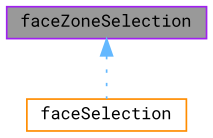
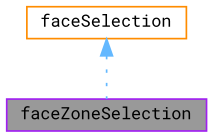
(107, 77) -> (107, 77)
